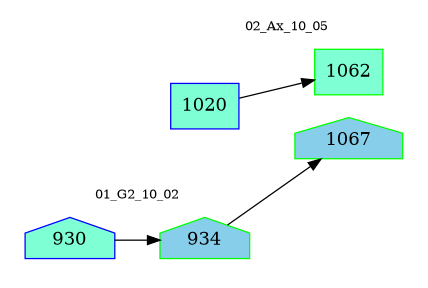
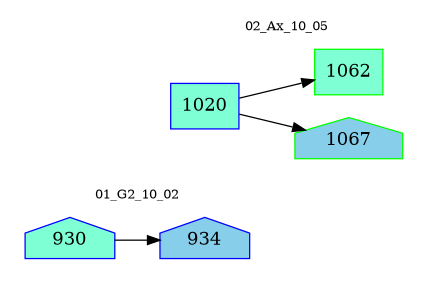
(269, 196) -> (266, 121)
(205, 240) -> (205, 240)
